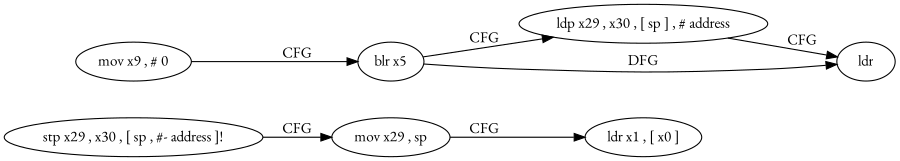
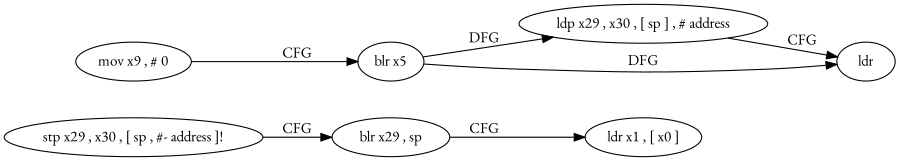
(484, 38) -> (484, 38)
(391, 137) -> (391, 137)
